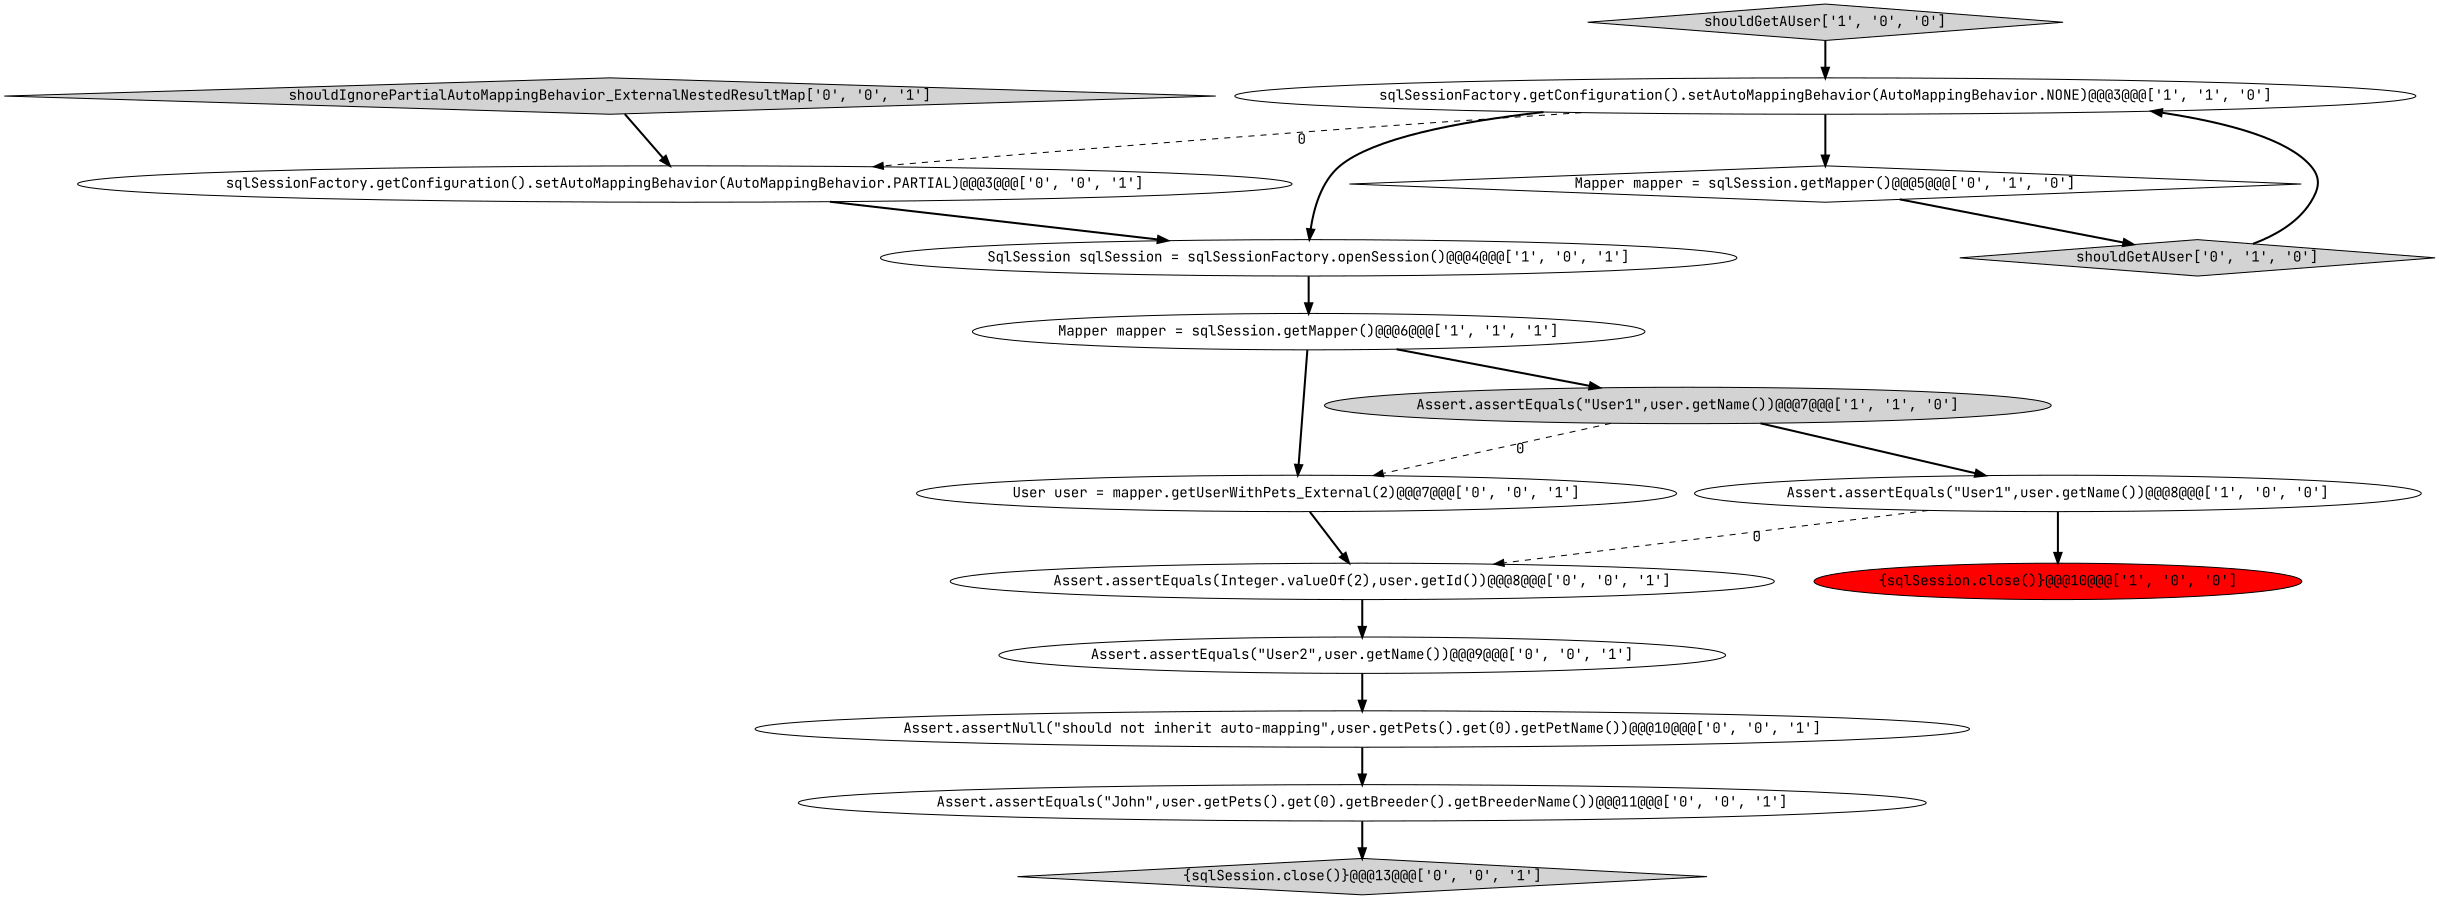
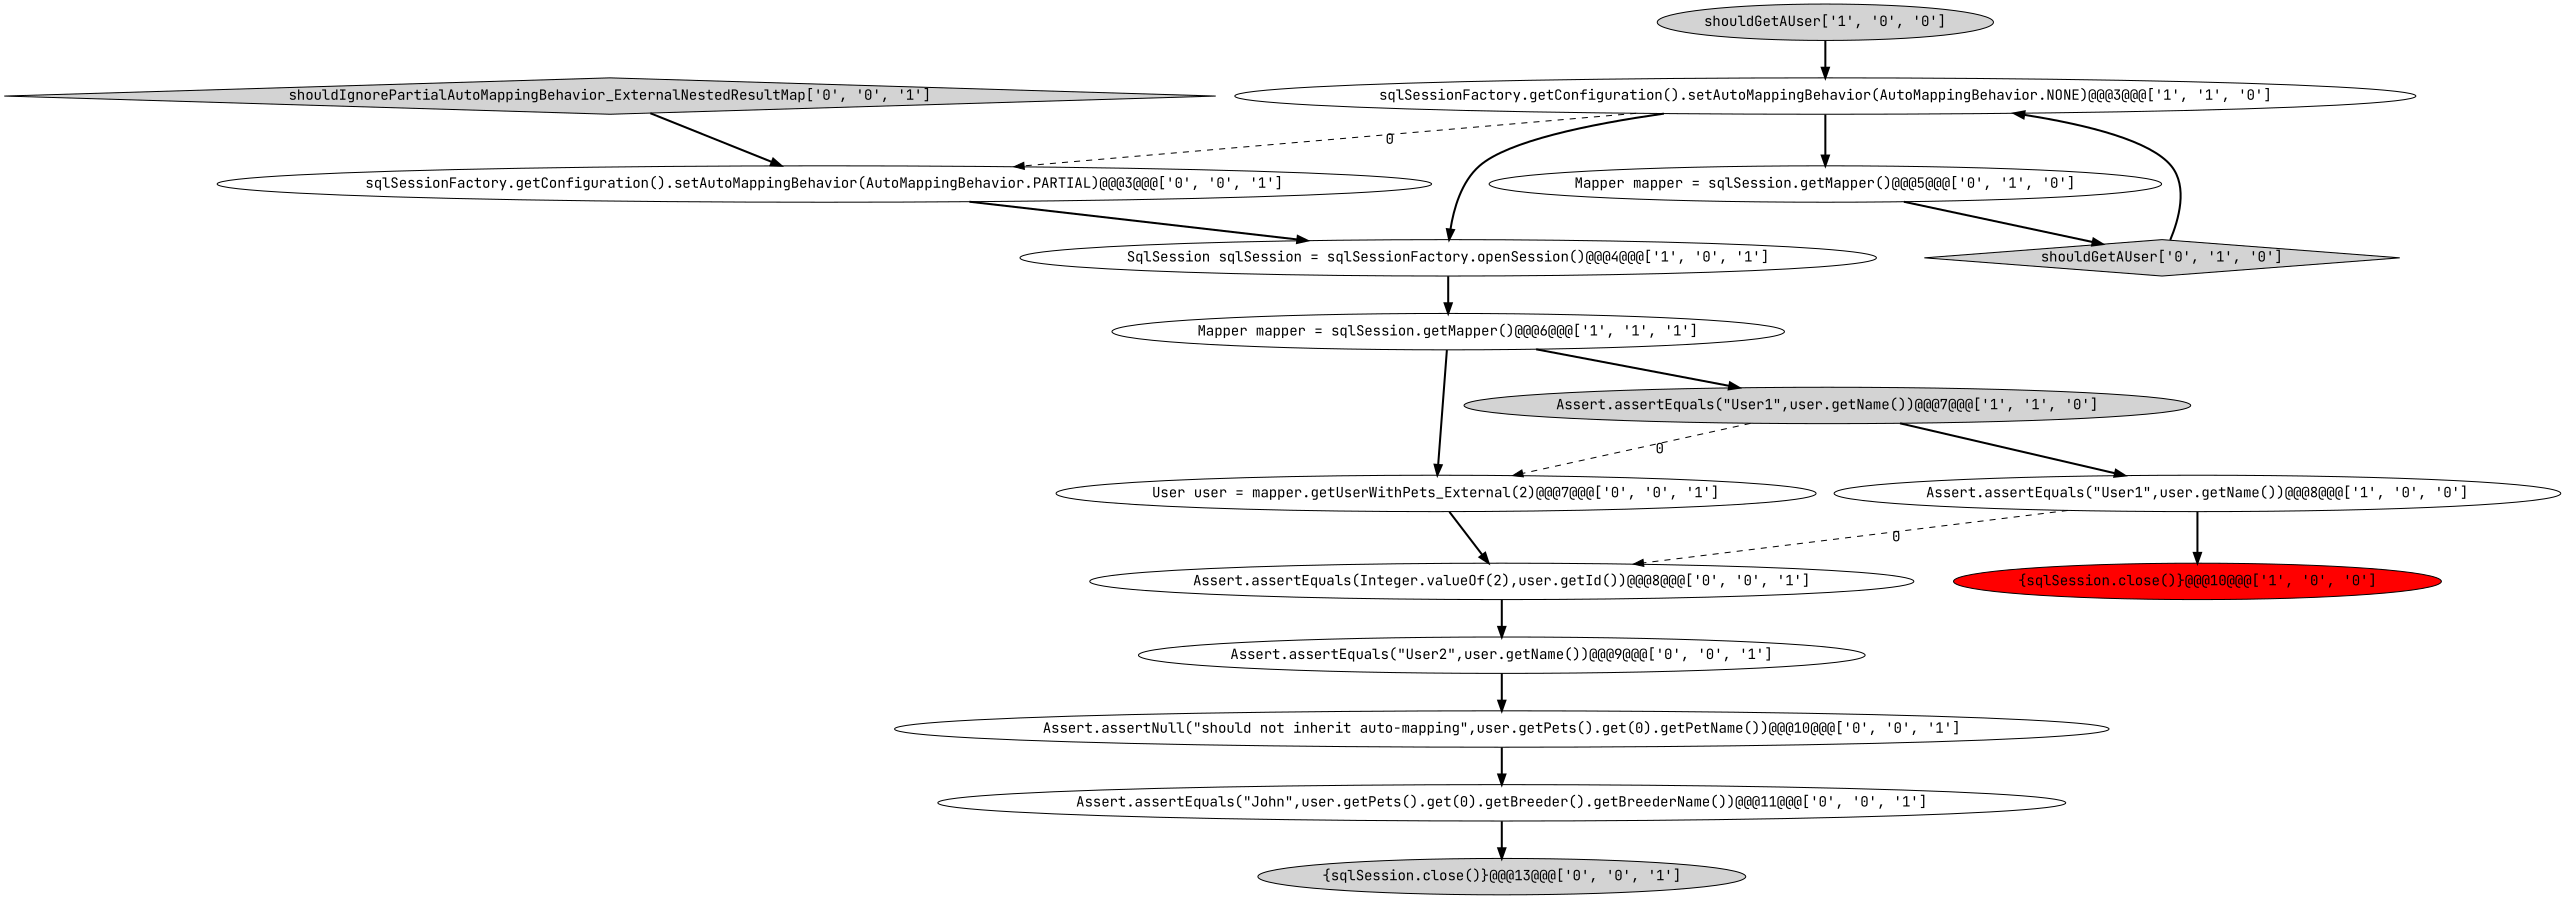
(1825, 22) -> (1825, 22)
(1825, 184) -> (1825, 184)
(1362, 877) -> (1502, 877)
